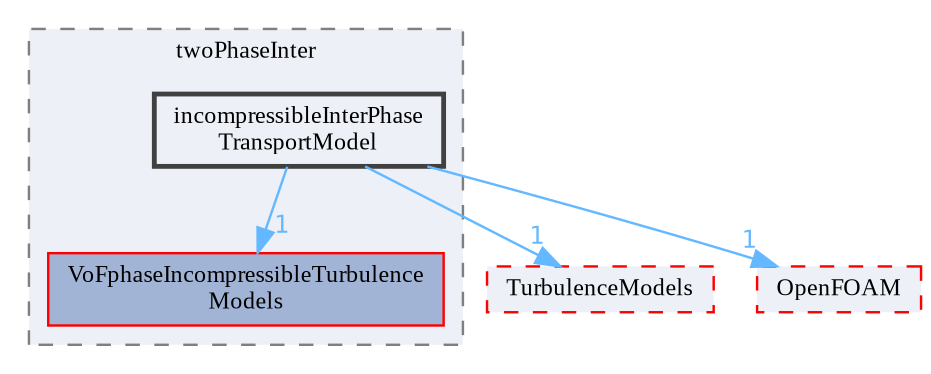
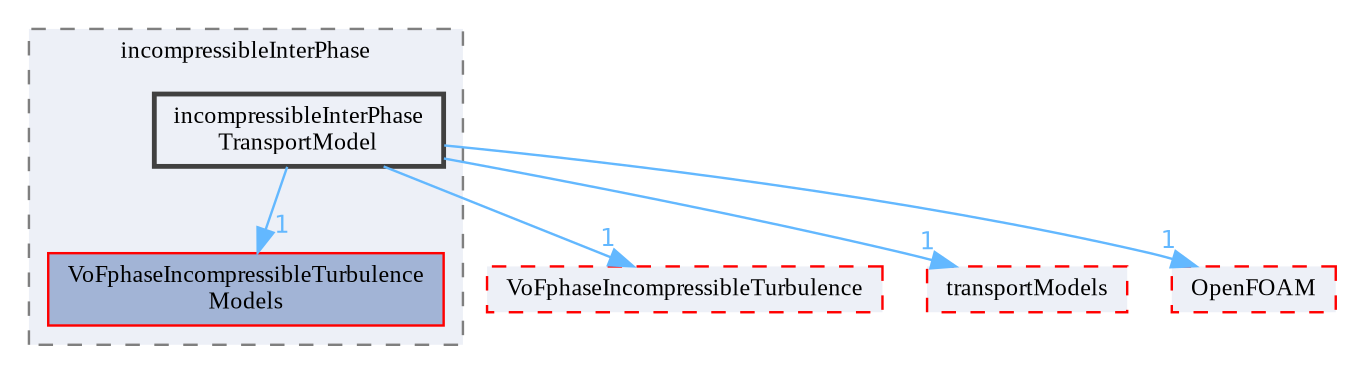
(246, 52) -> (246, 52)
(600, 289) -> (685, 289)
none -> (1027, 289)
